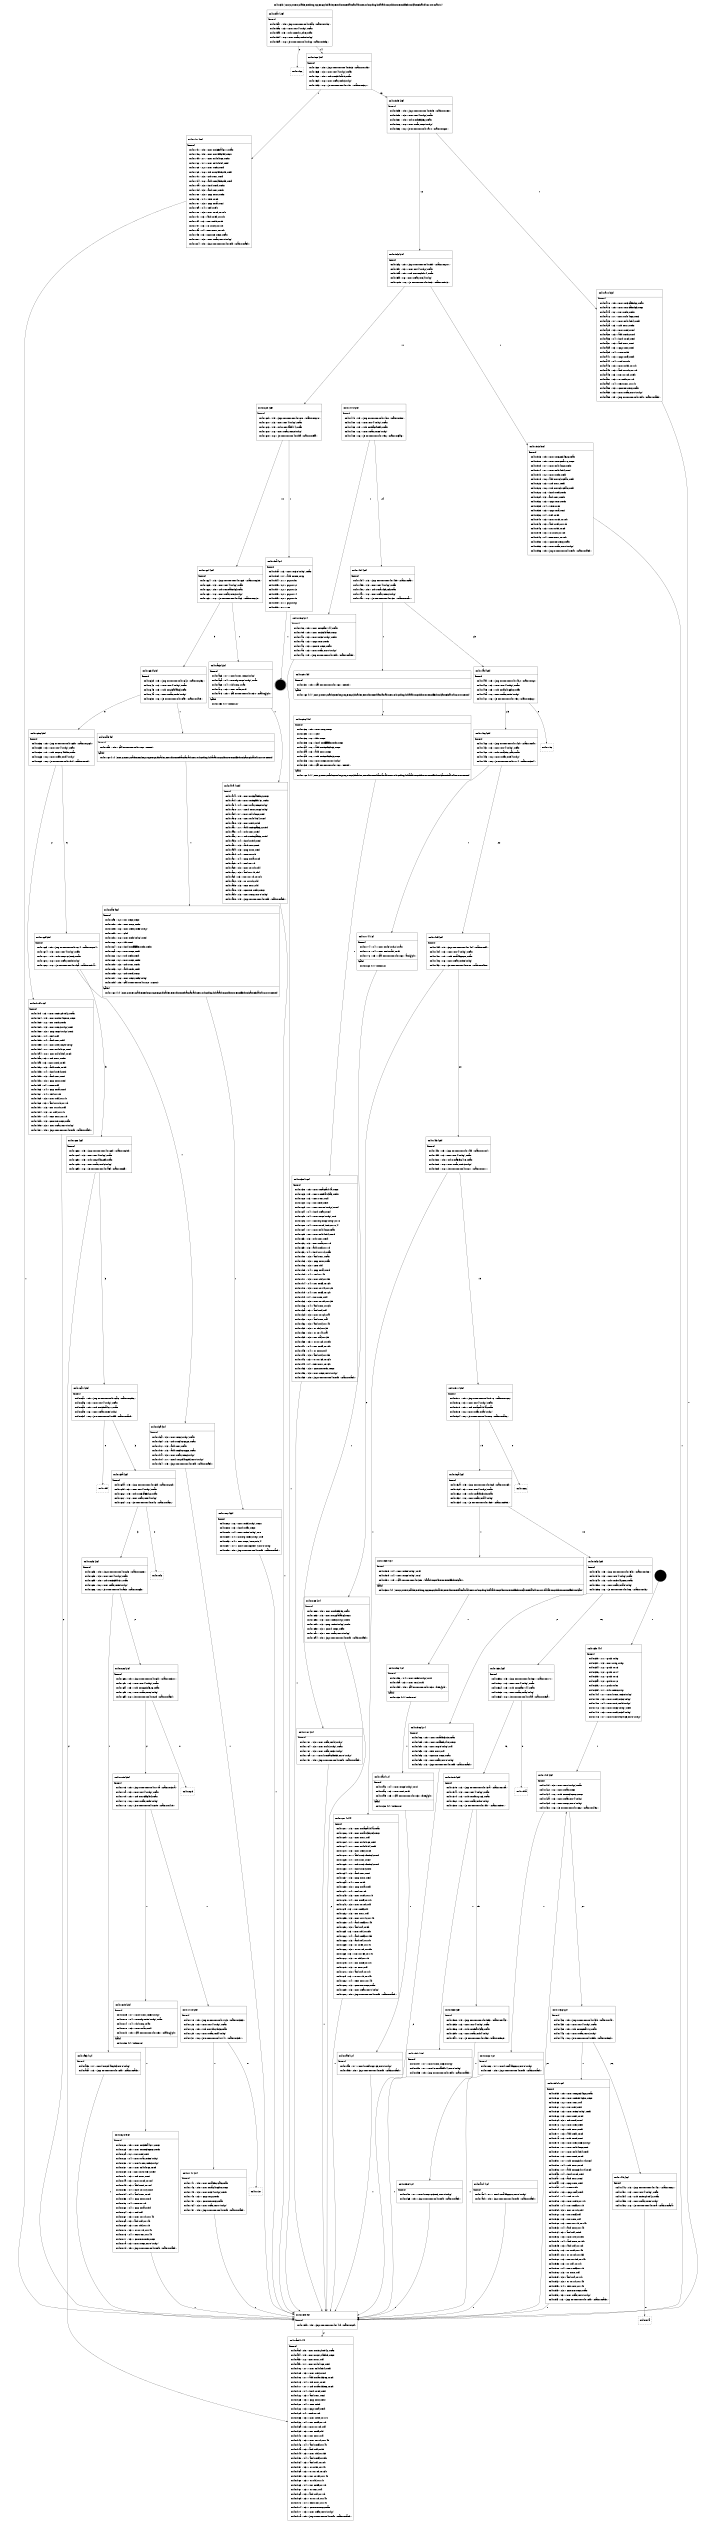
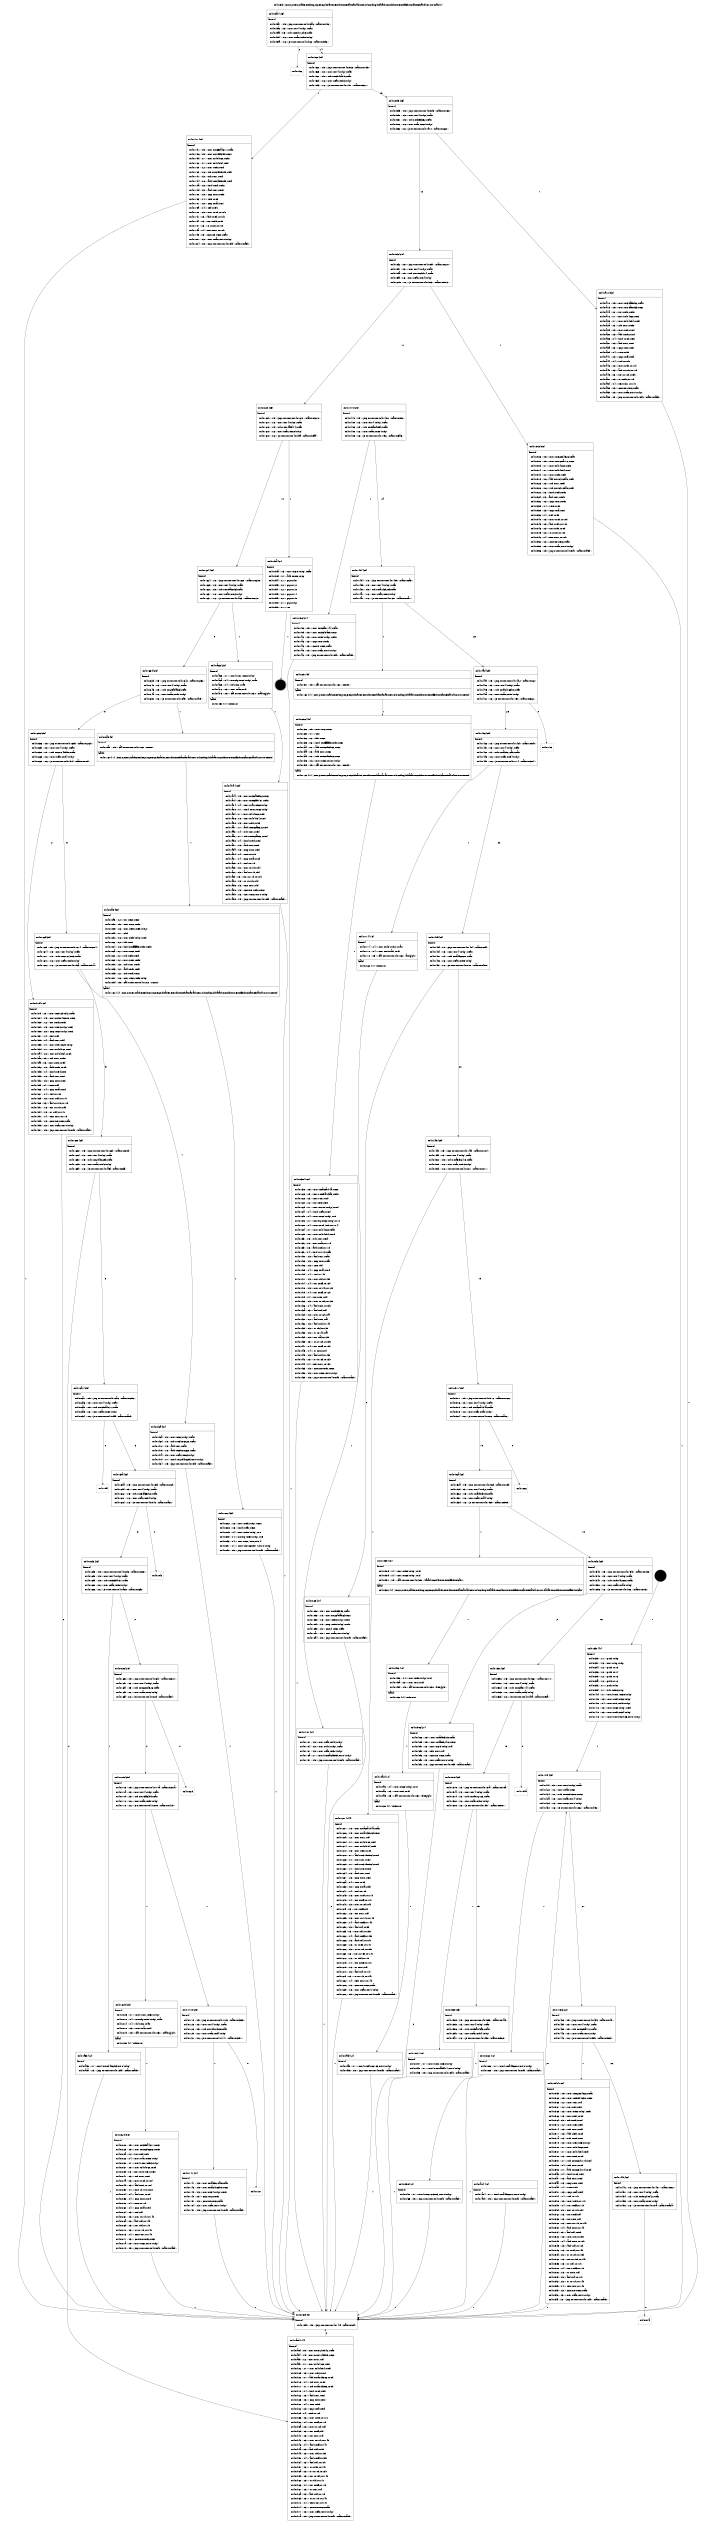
(323, 2332) -> (325, 2334)
